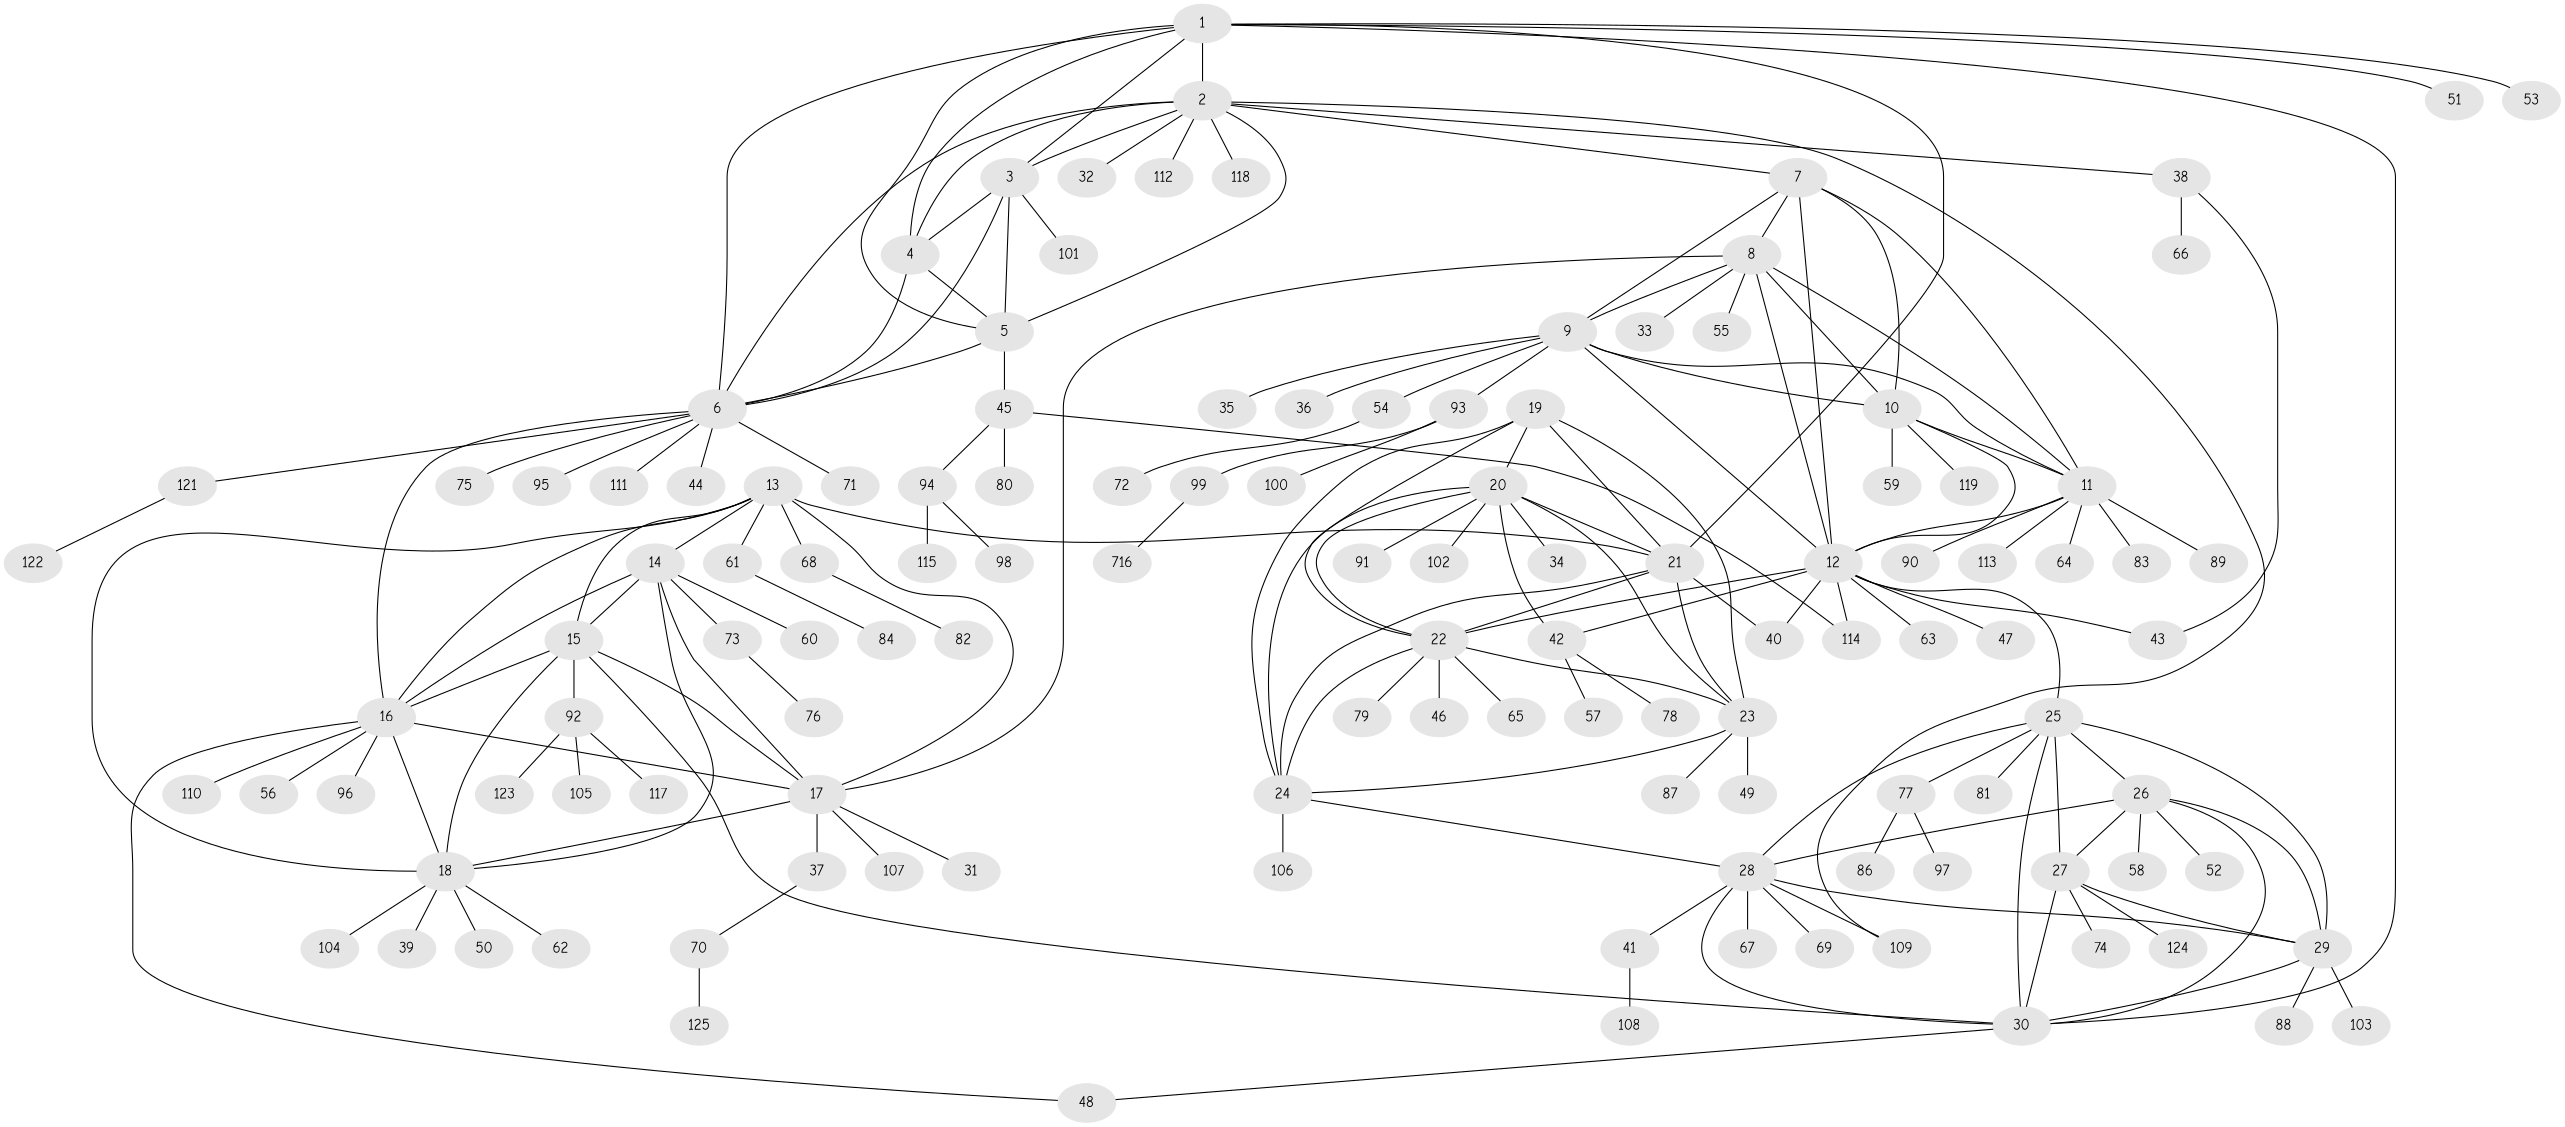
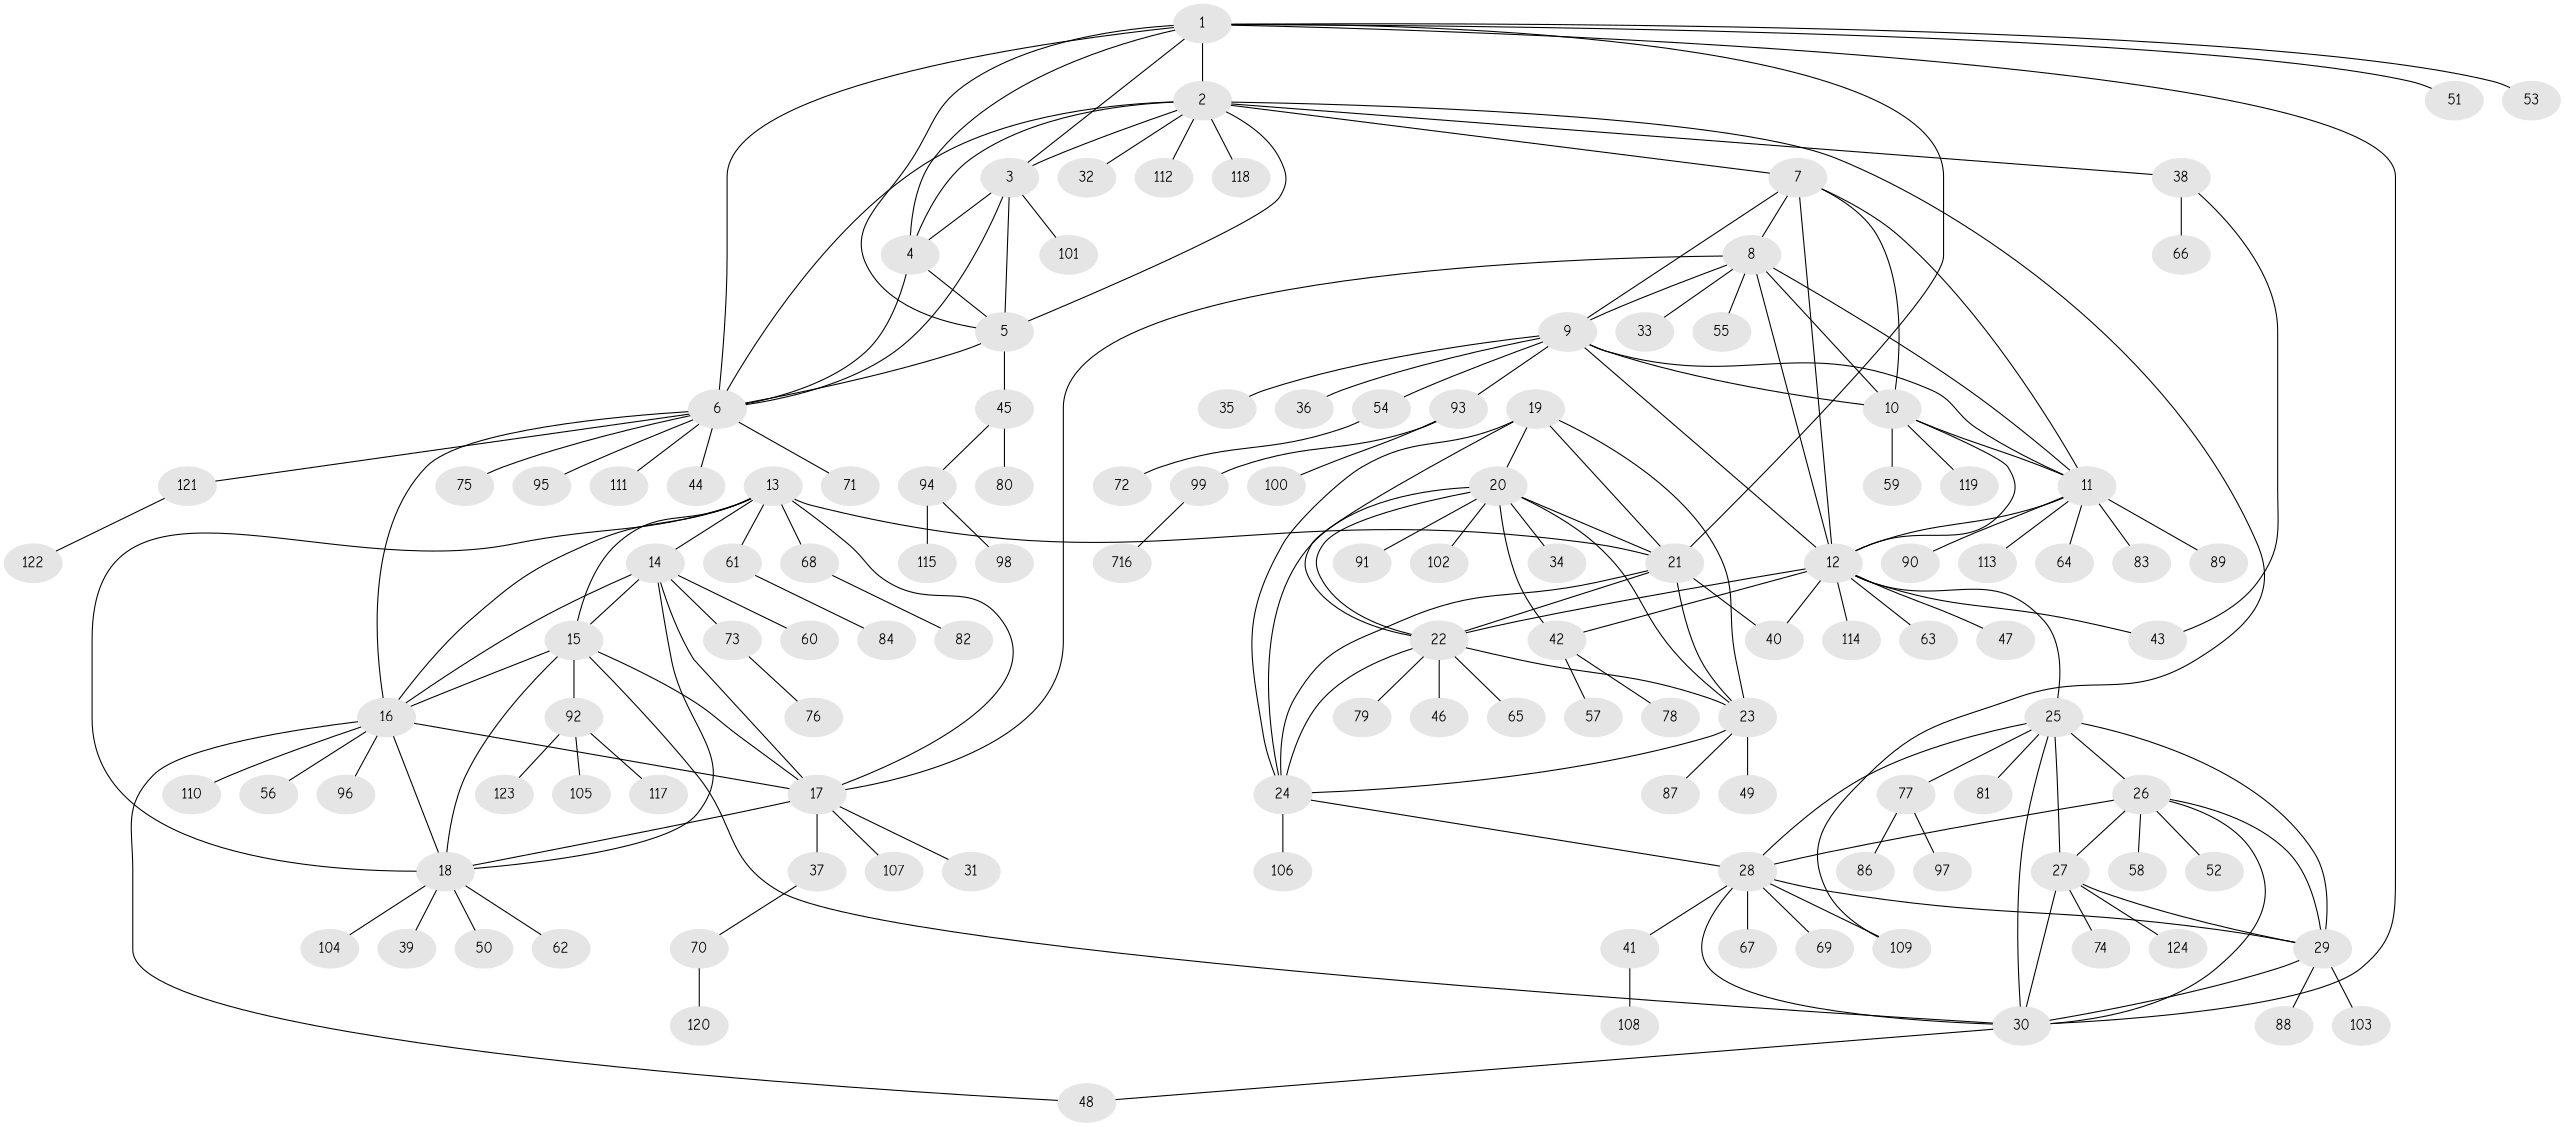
(1432, 454) -> none
(699, 1026) -> (699, 1026)
